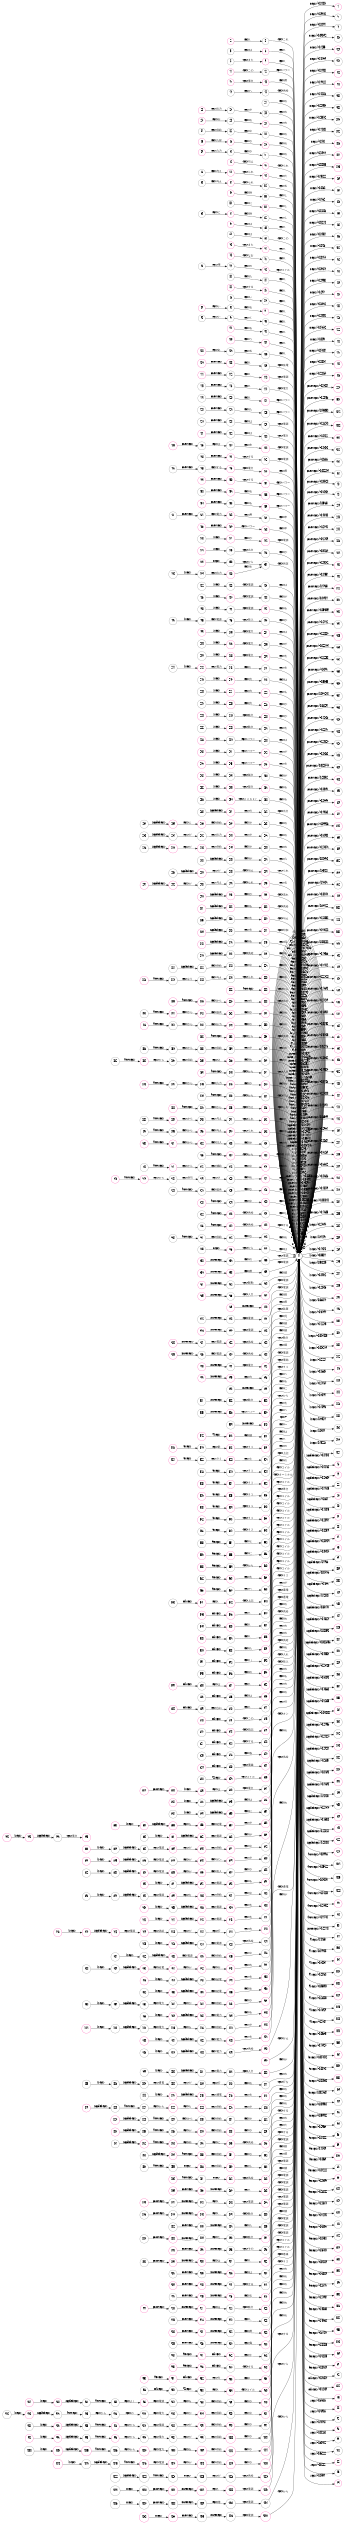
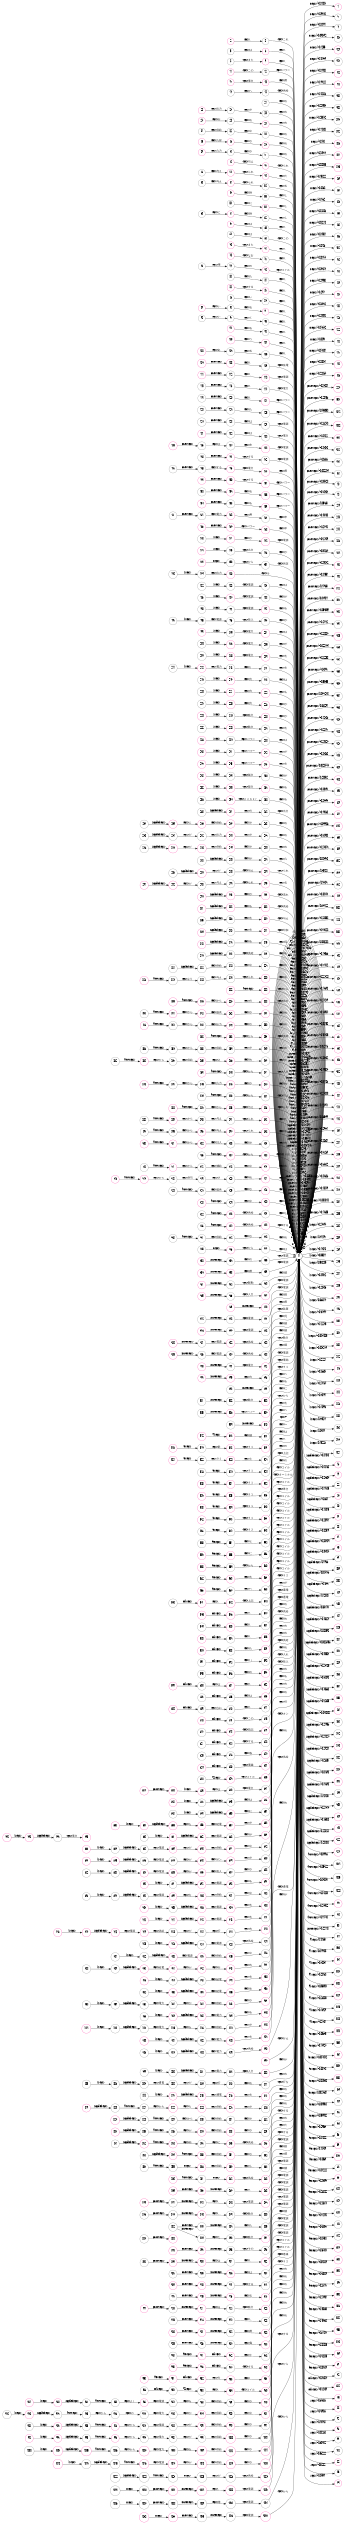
(247, 571) -> (298, 887)
(186, 2240) -> (186, 2233)
